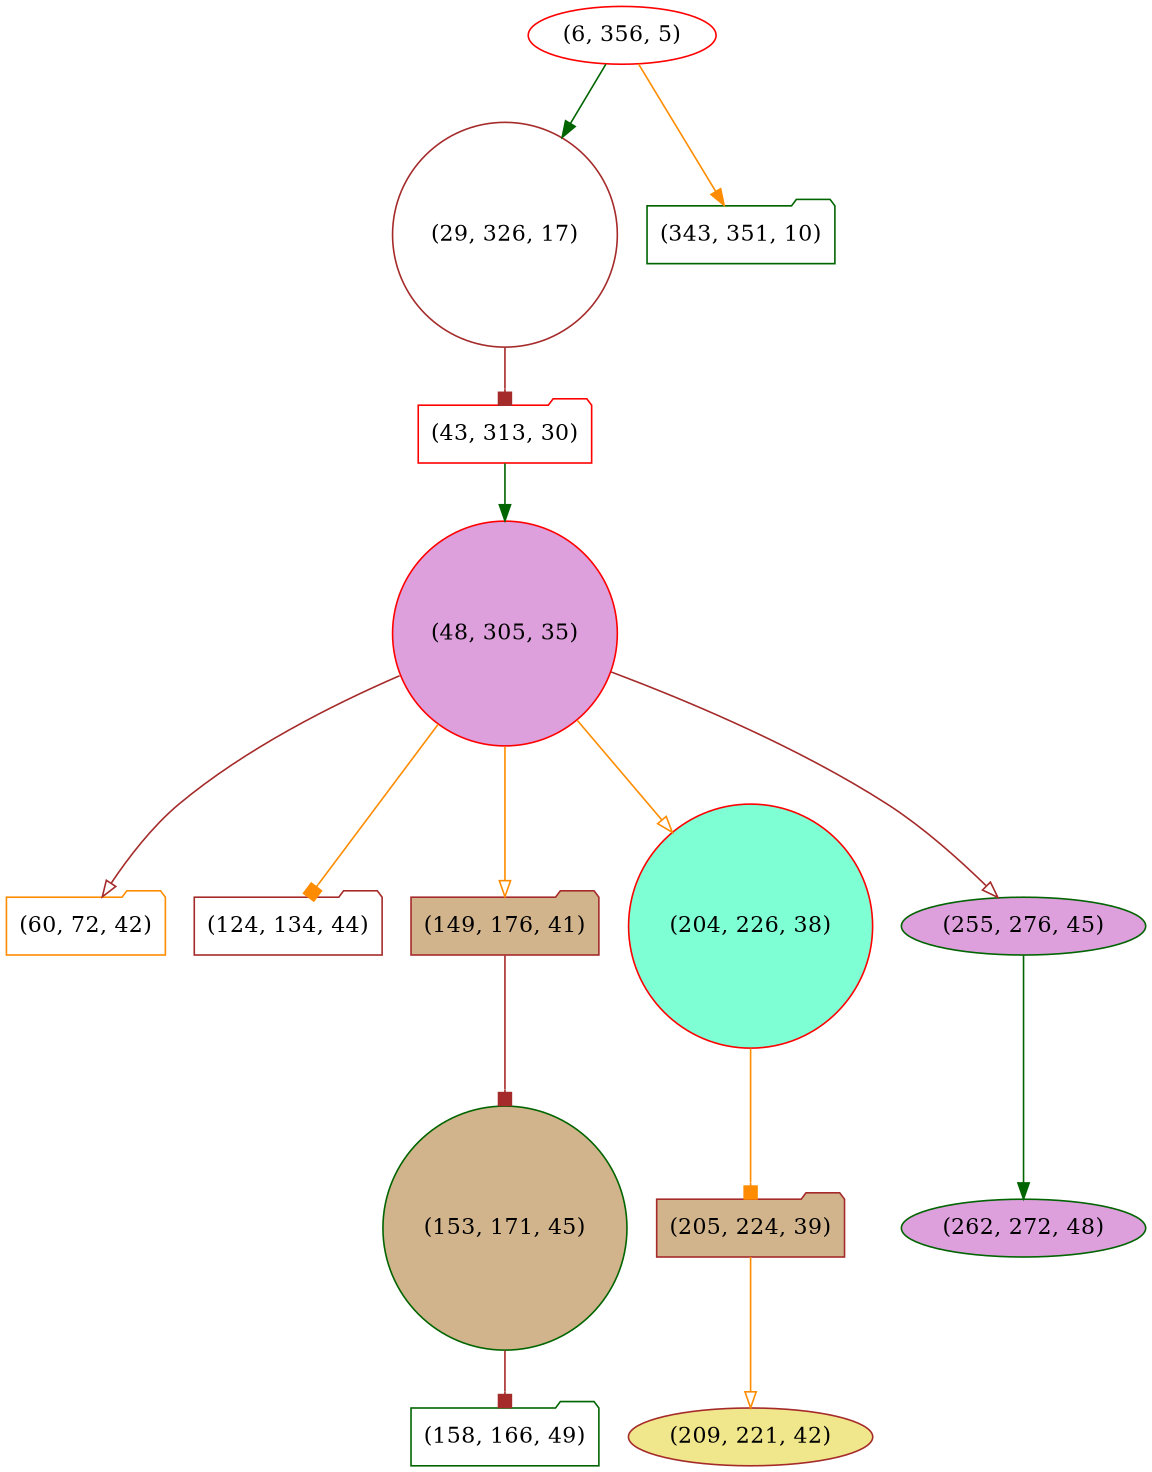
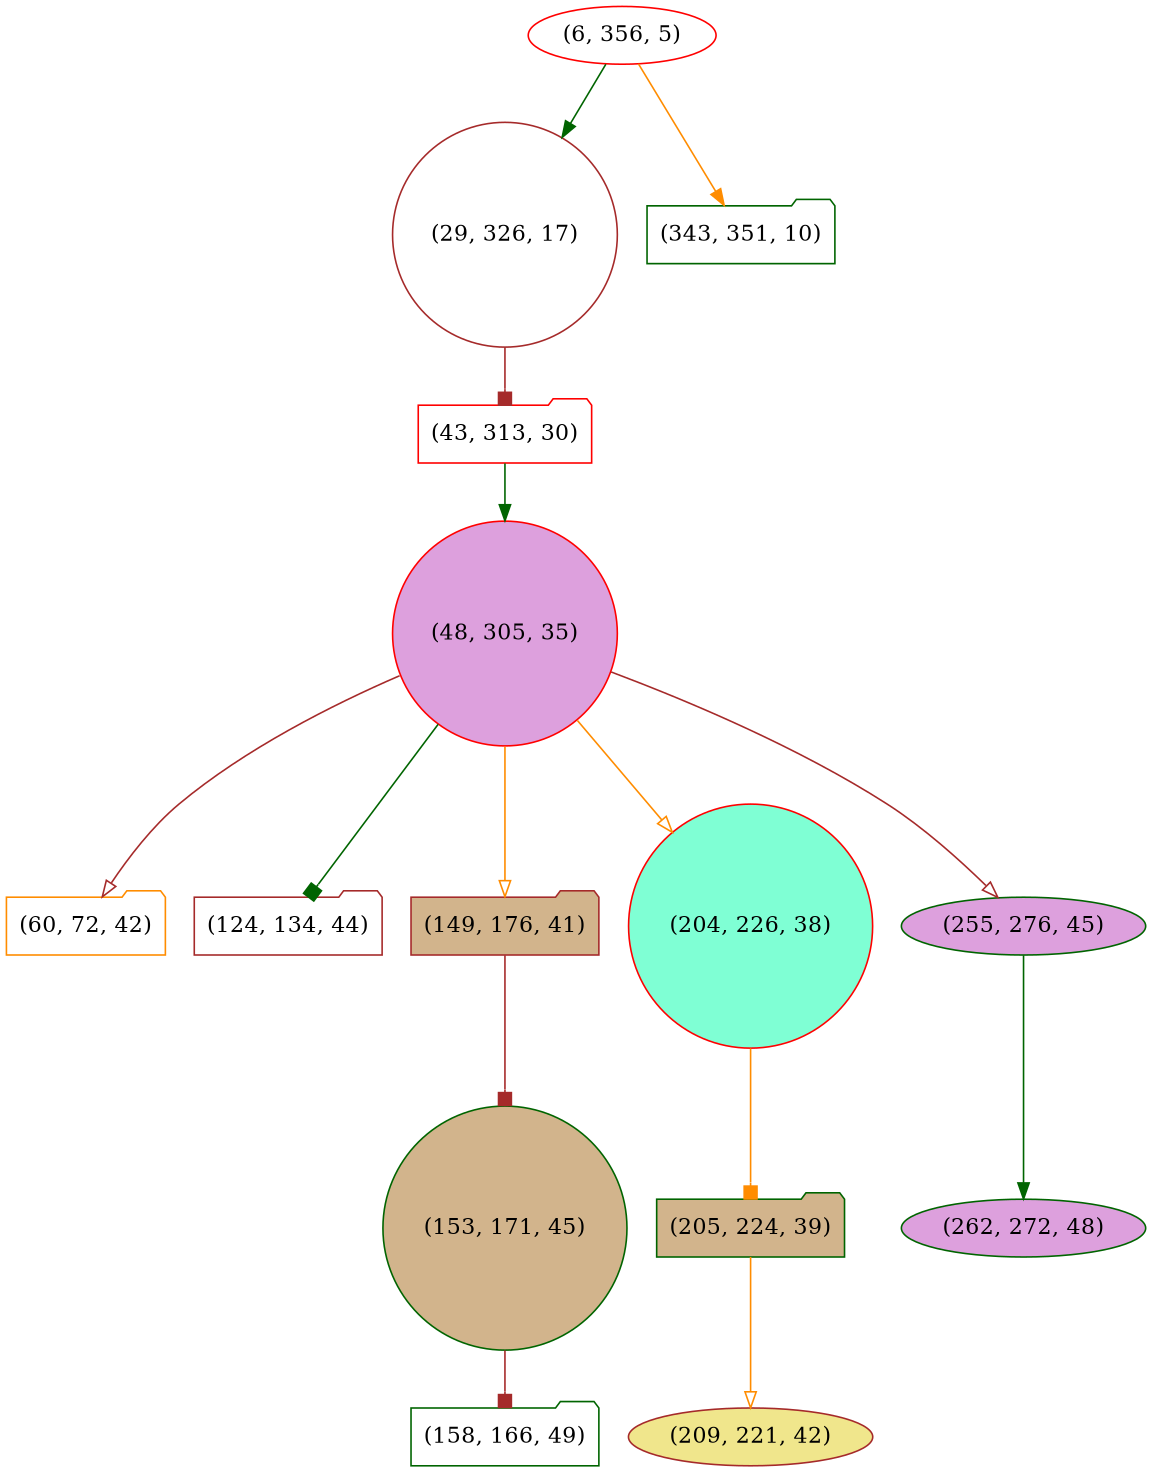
(378, 804) -> (378, 804)
(751, 1228) -> (751, 1228)
